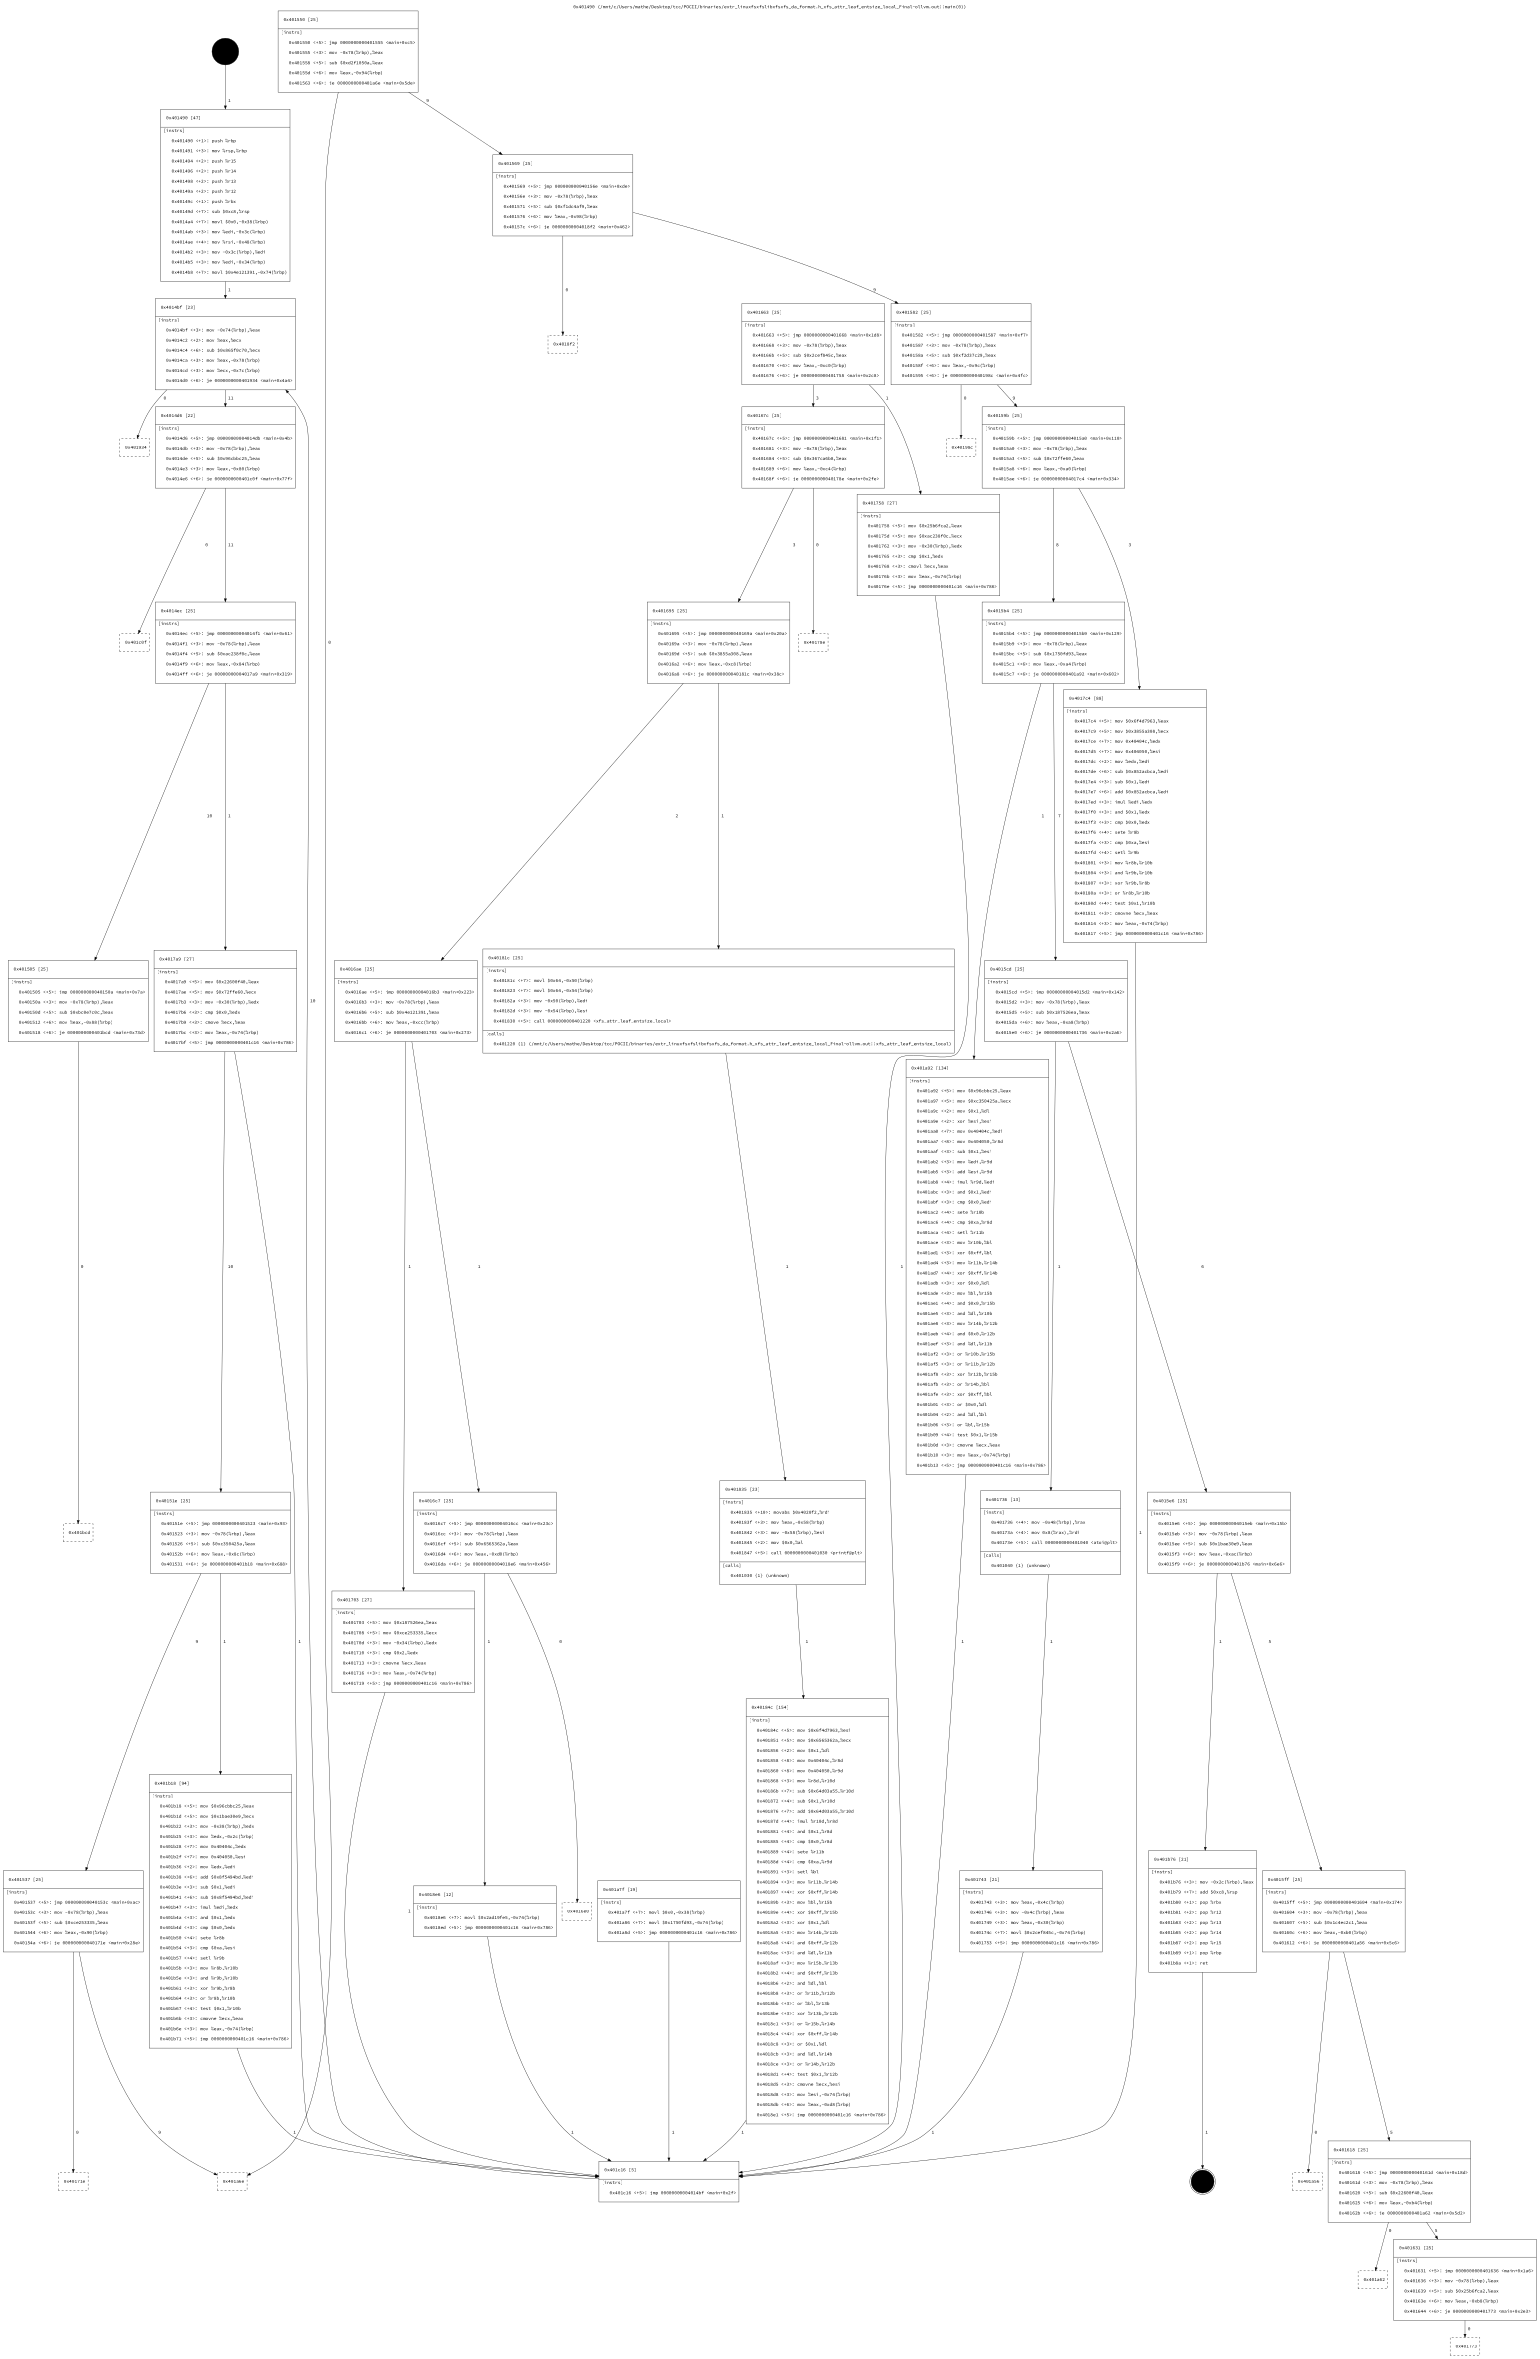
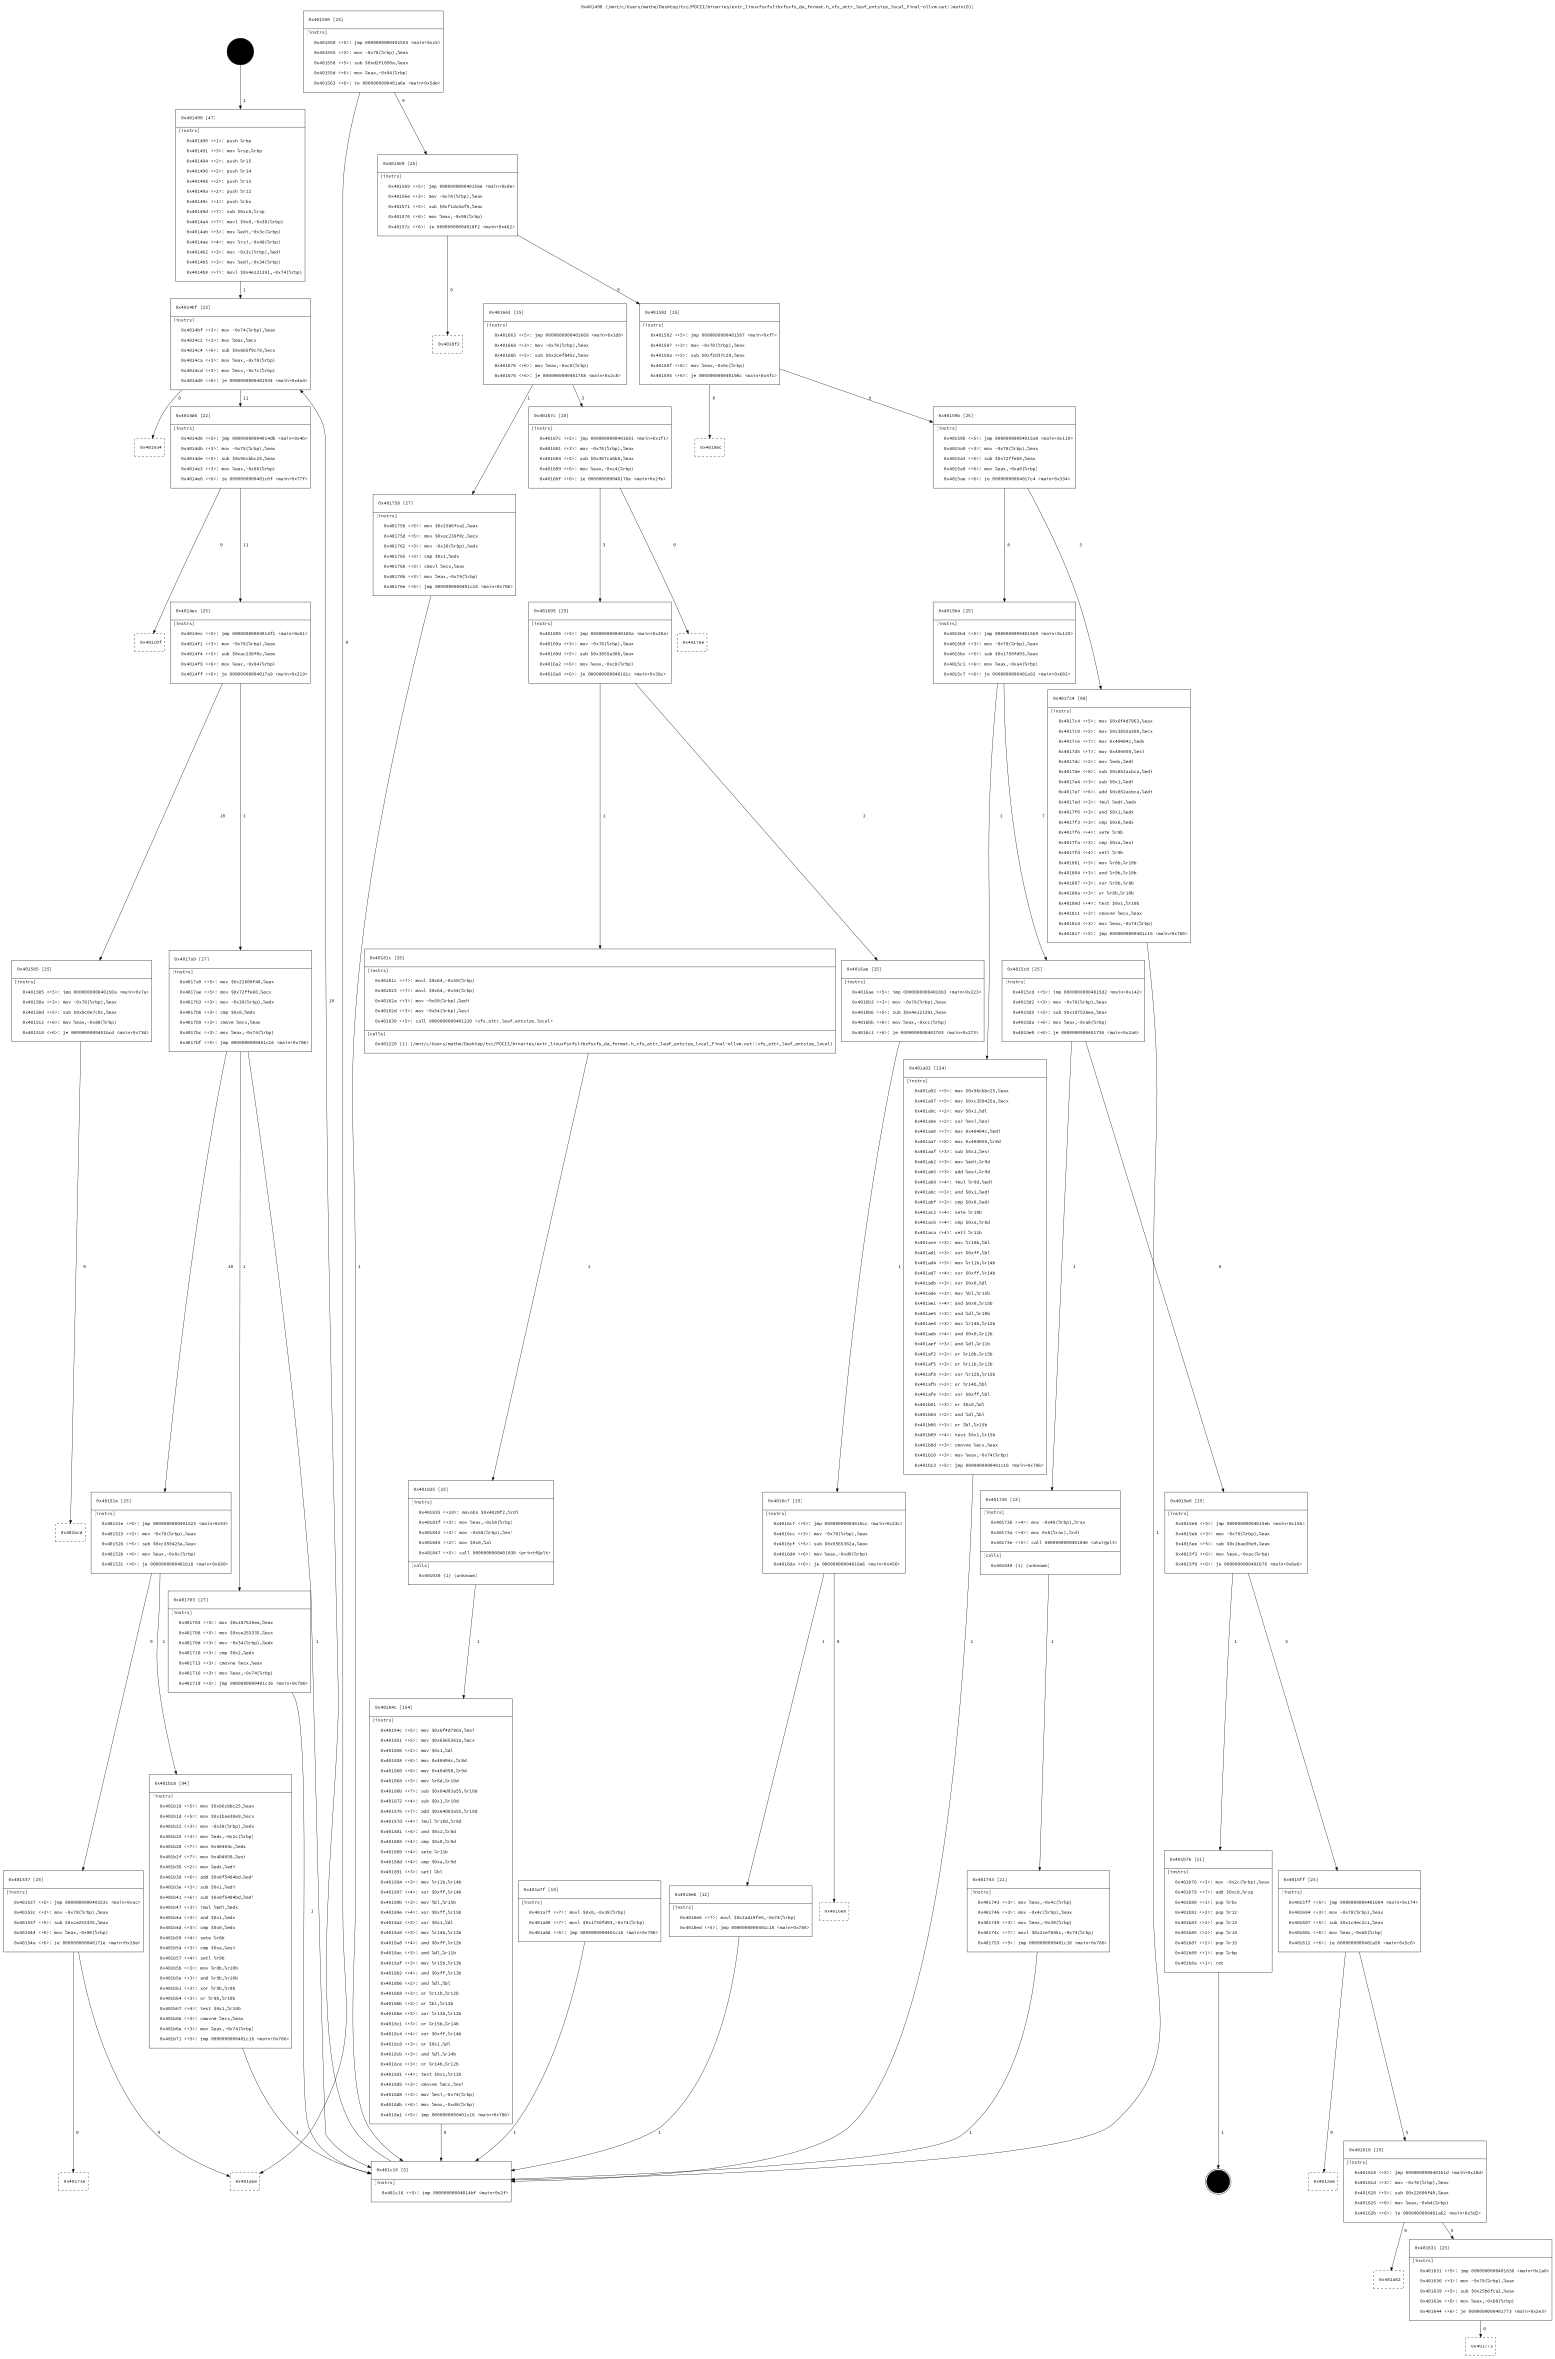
(405, 1315) -> (240, 1320)
(741, 2132) -> (444, 2132)
